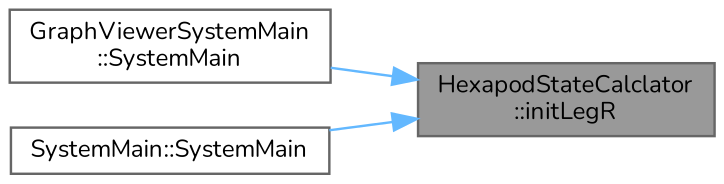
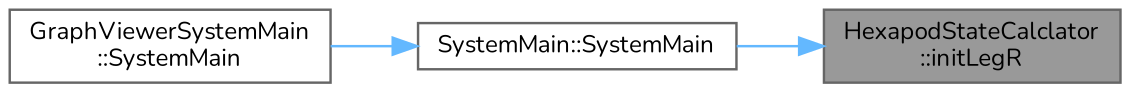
(362, 72) -> (361, 46)
